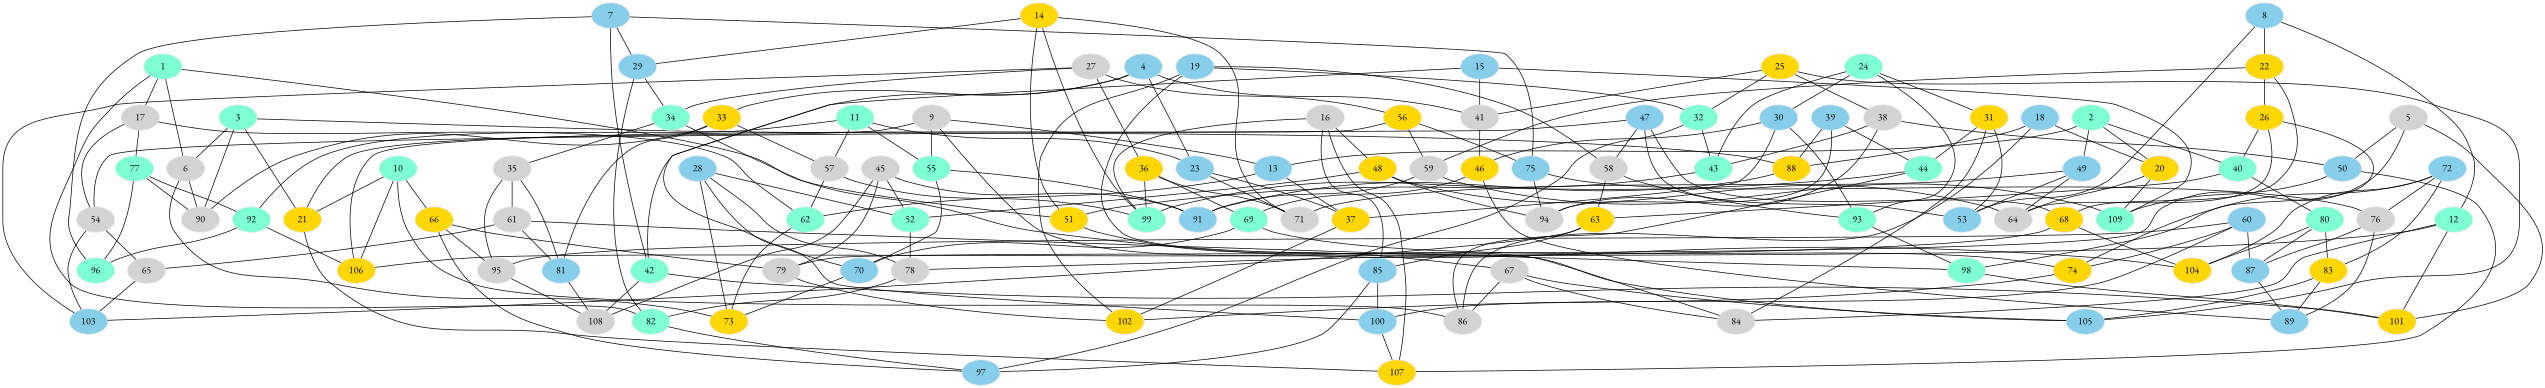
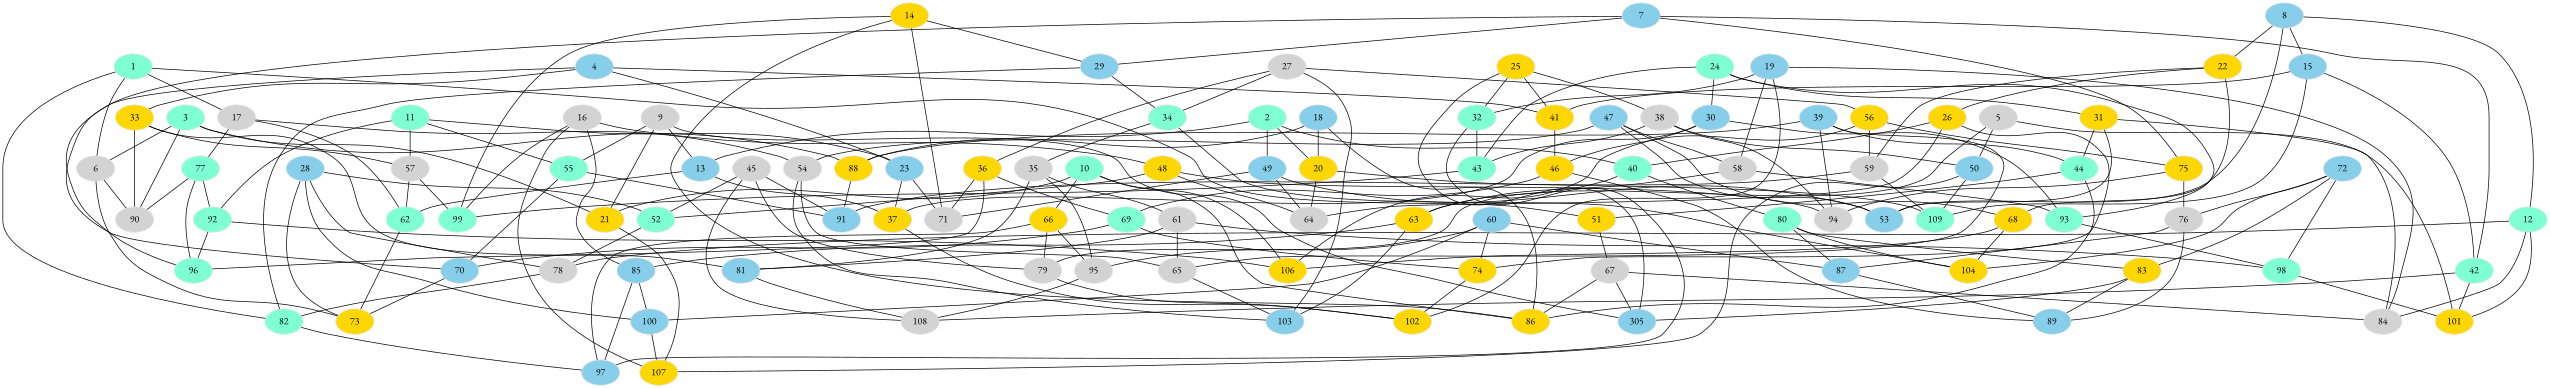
none -> (2296, 41)
(1480, 118) -> (1555, 118)
(1031, 122) -> (936, 285)
(1531, 169) -> (2184, 169)
(1145, 194) -> (456, 257)
none -> (1966, 229)
(1463, 322) -> (1531, 322)
(2085, 322) -> (1637, 322)
